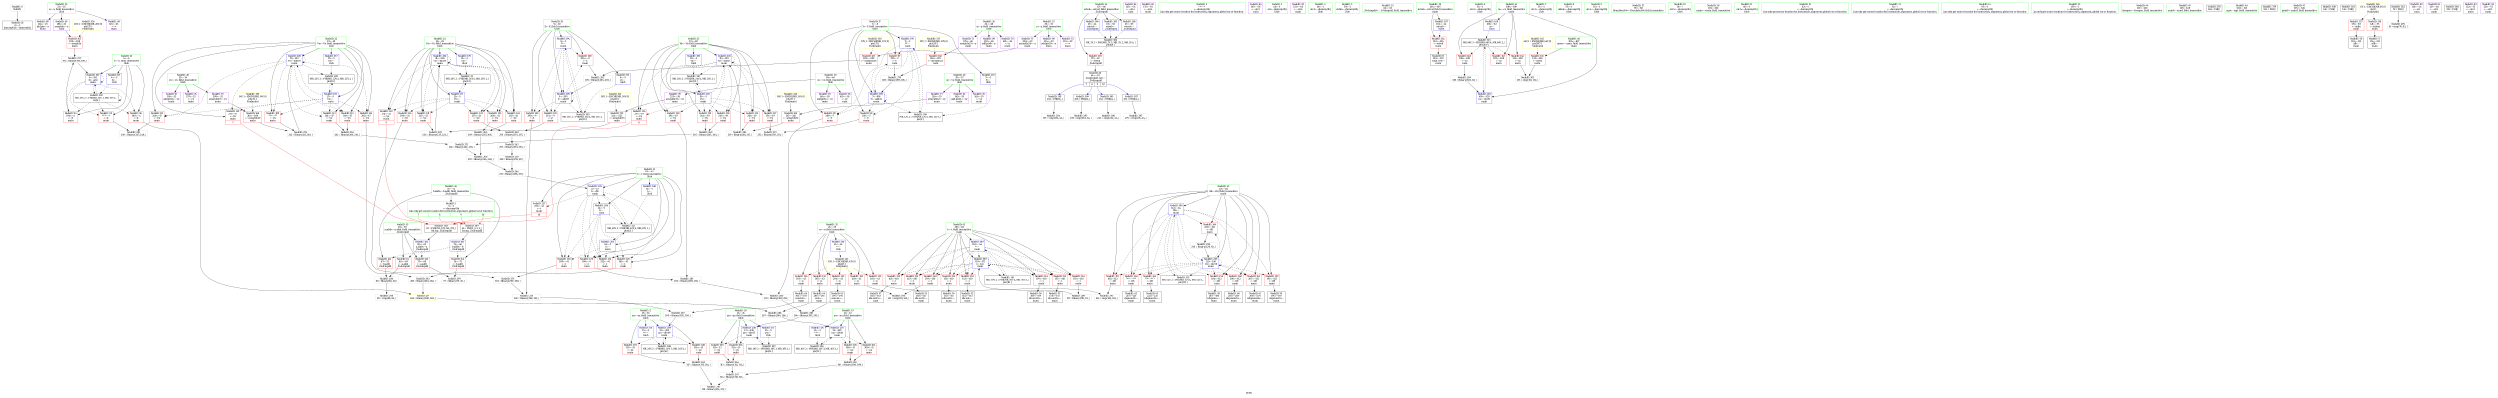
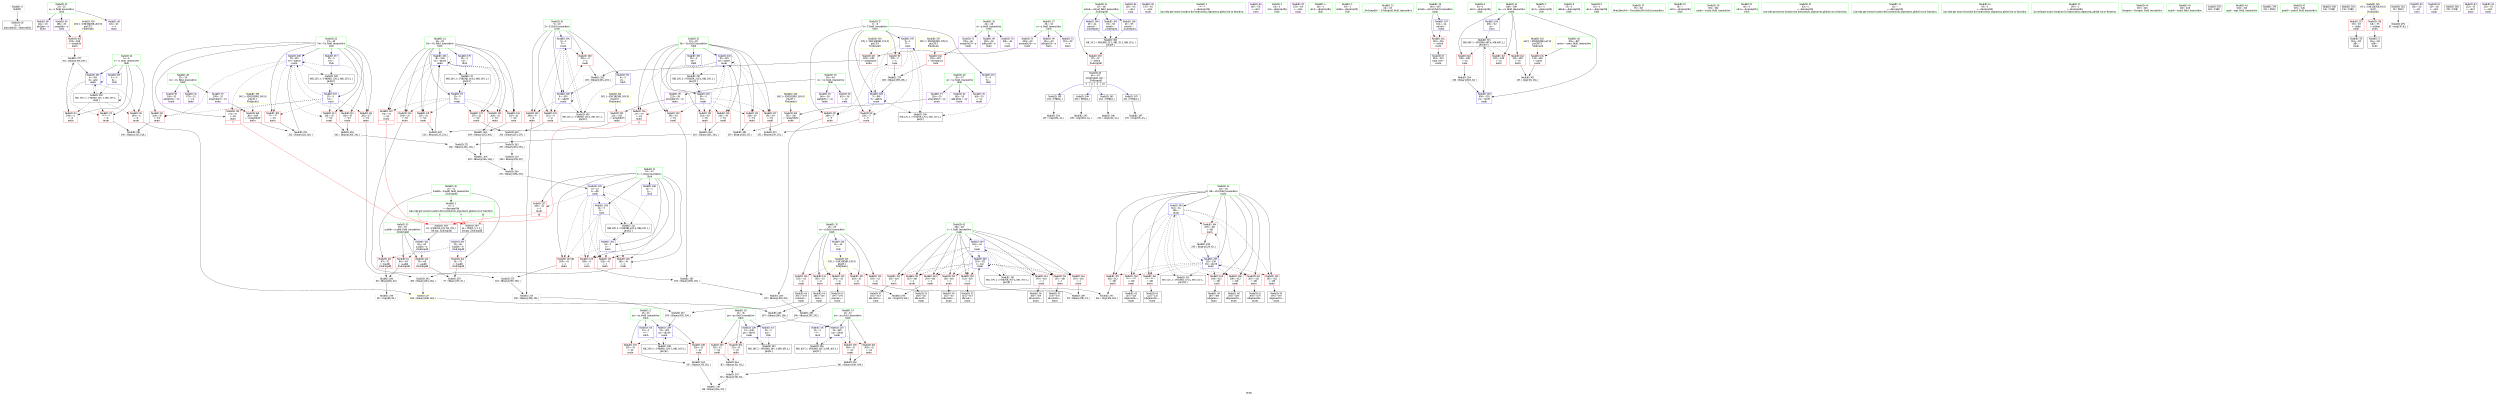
(734, 357) -> (734, 357)
